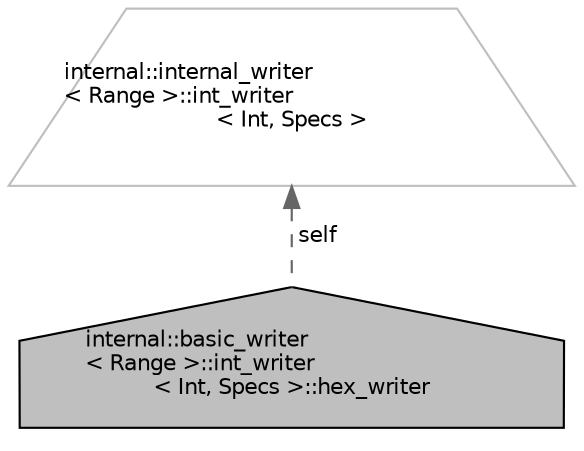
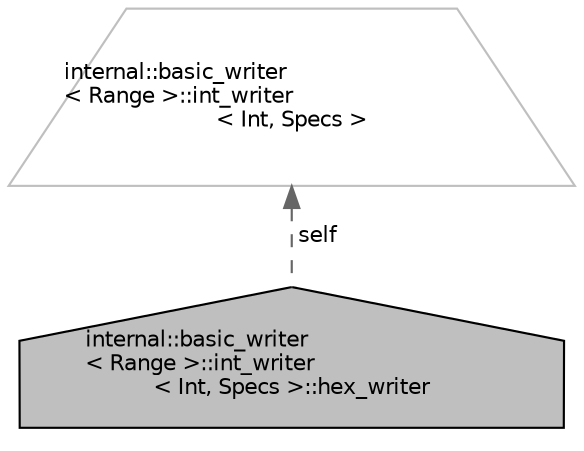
(292, 97) -> (292, 97)
